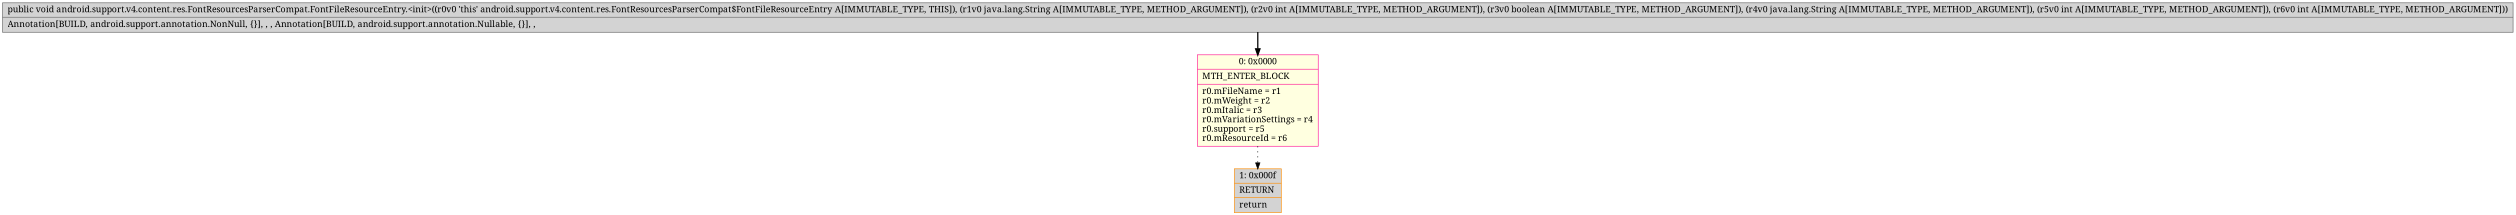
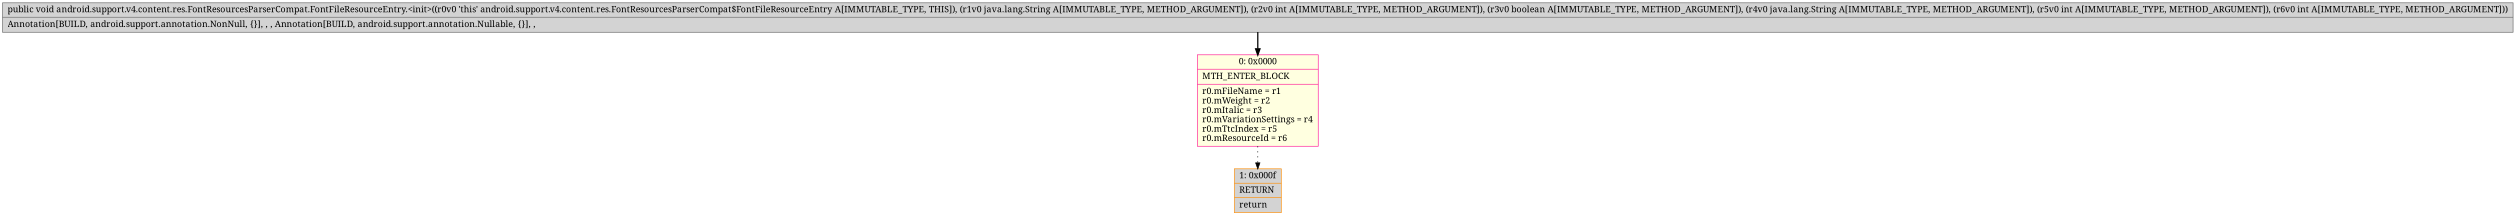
(1234, 129) -> (1240, 129)
